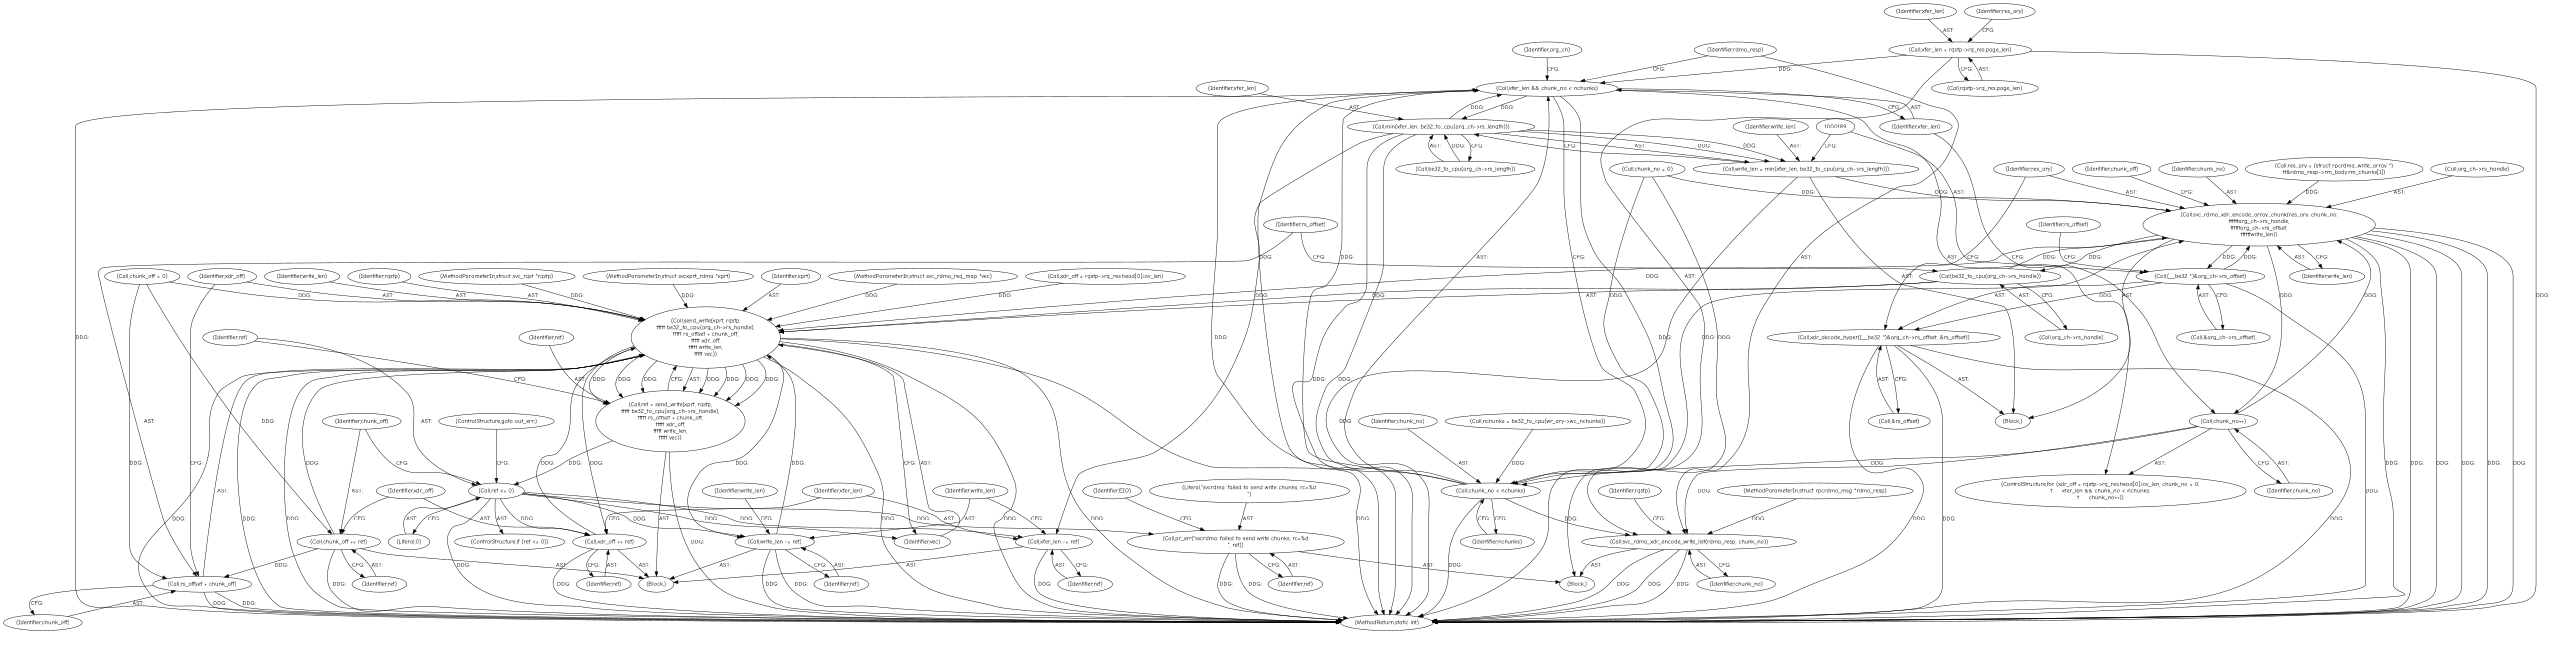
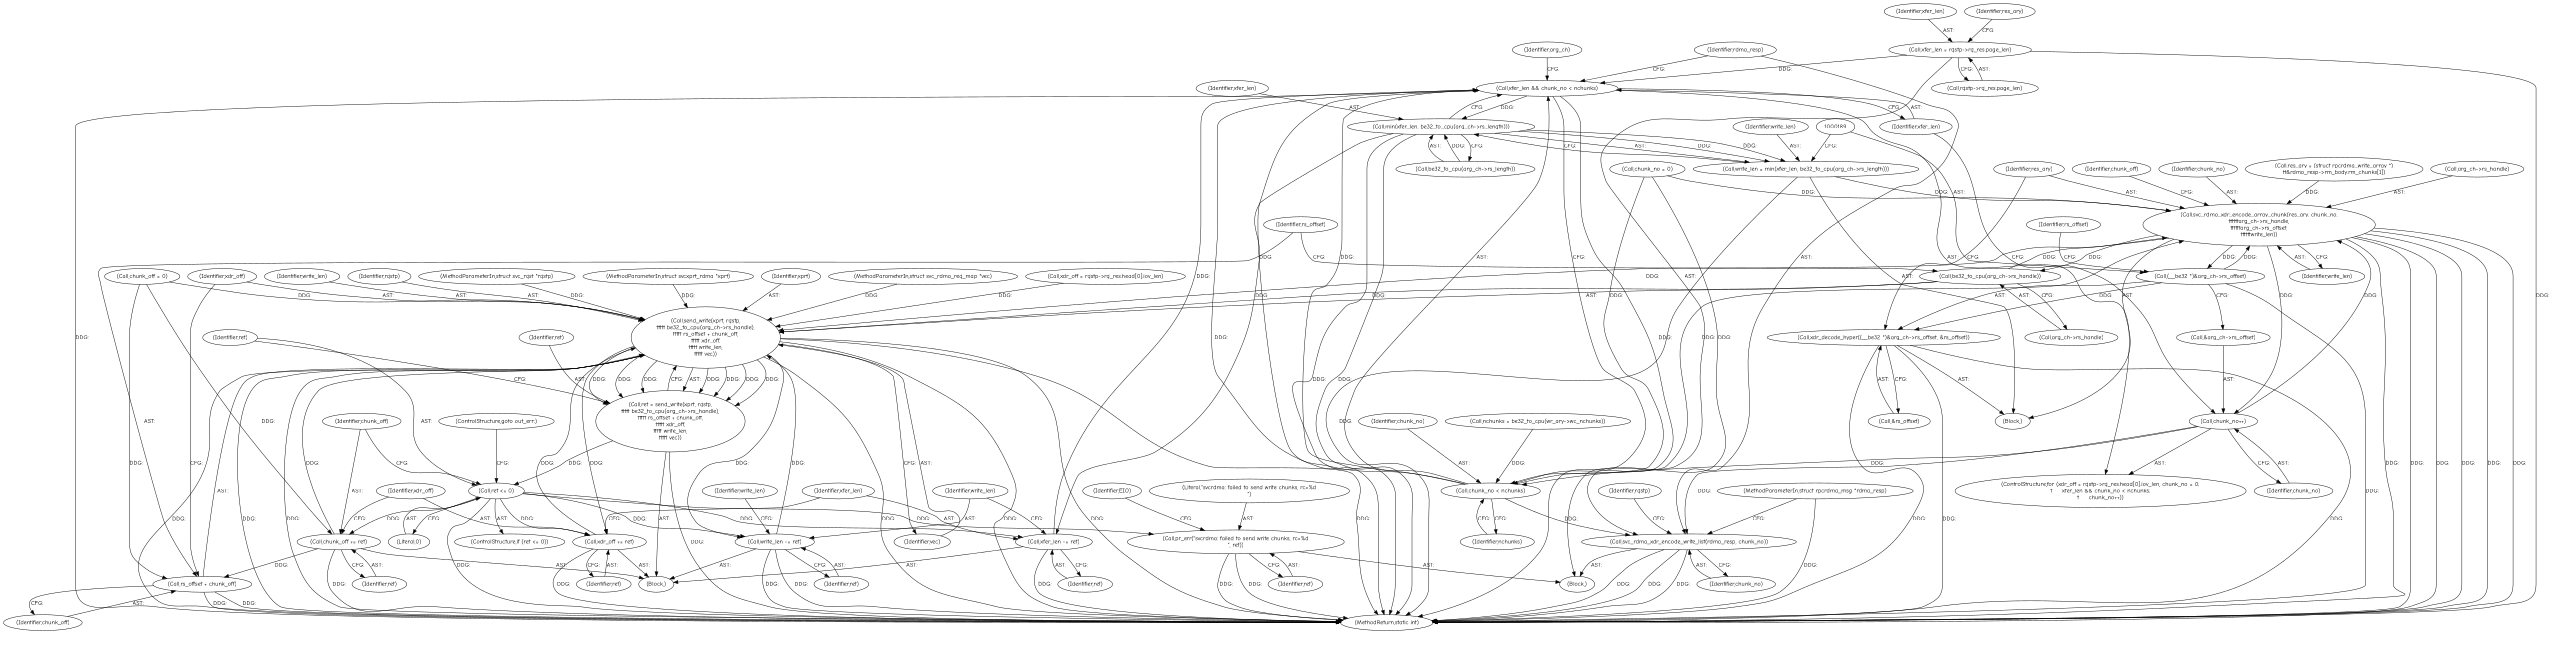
(1478, 108) -> (1478, 108)
none -> (1201, 207)
(2204, 311) -> (2223, 377)
(1760, 519) -> (1760, 519)
(706, 522) -> (423, 511)
(1449, 557) -> (1672, 610)
